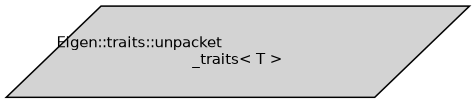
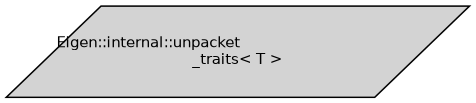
(238, 52) -> (238, 52)
